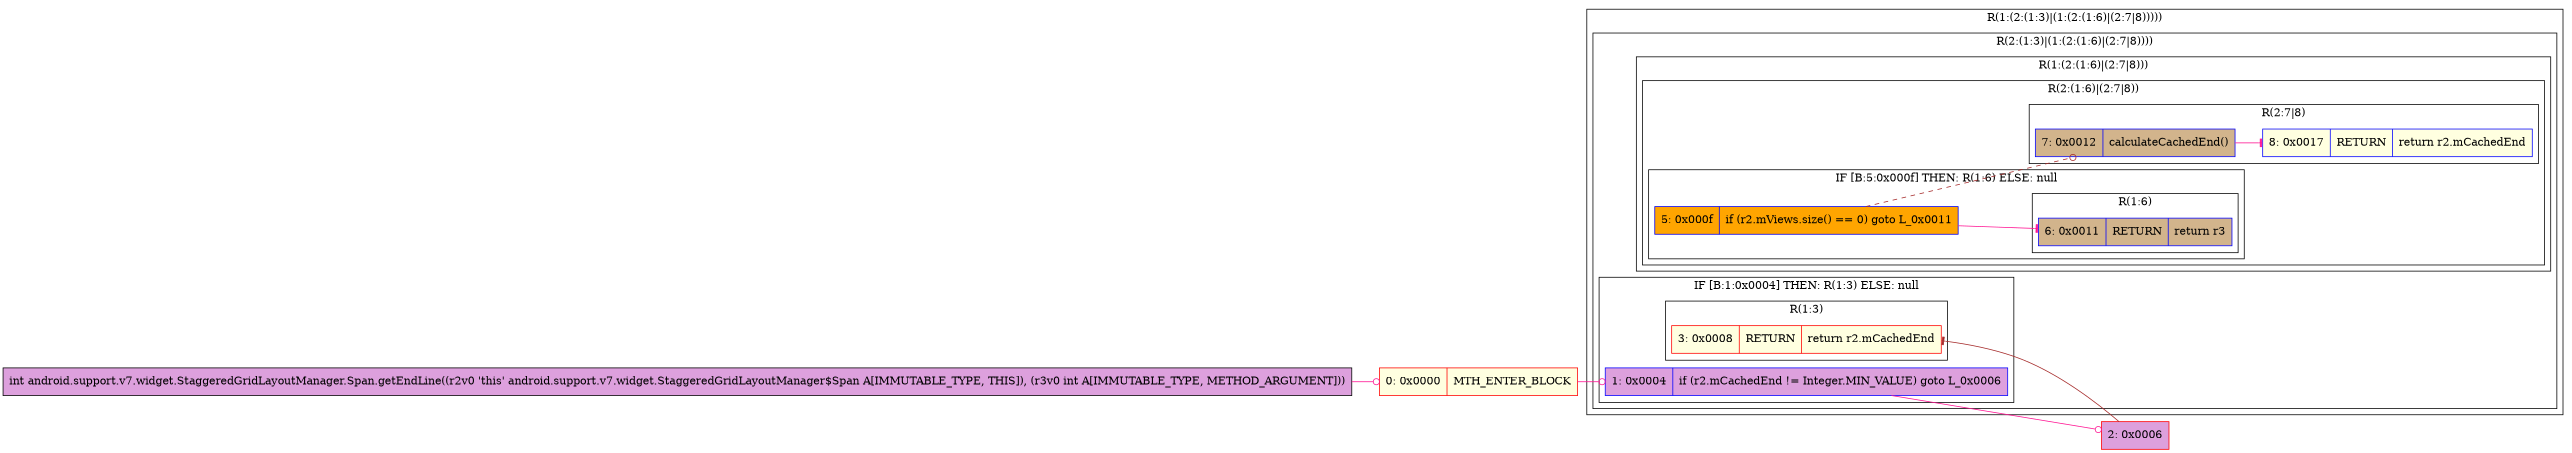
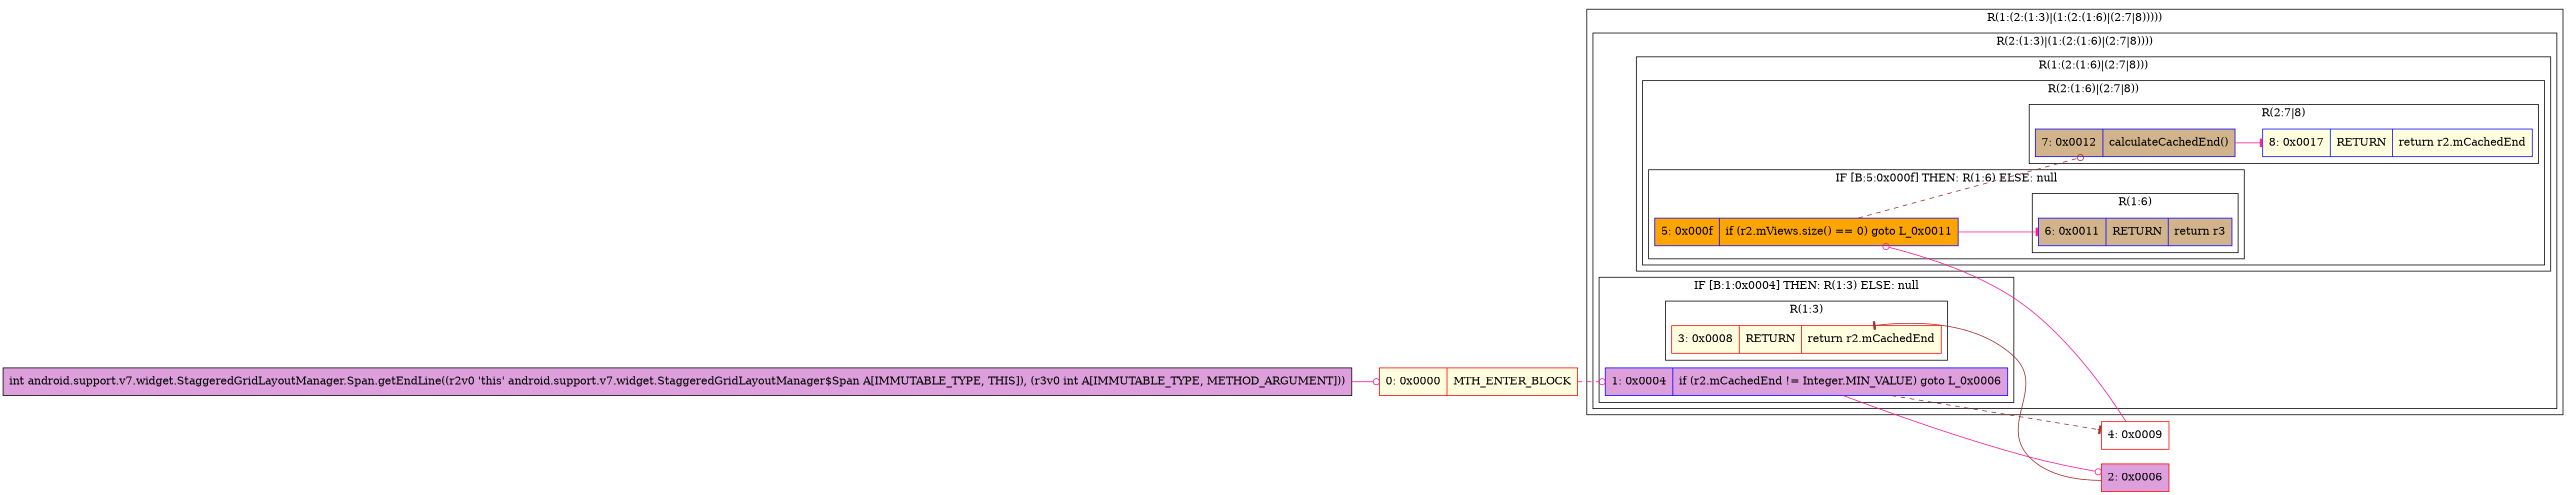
(1588, 382) -> (1588, 382)
none -> (2135, 435)
